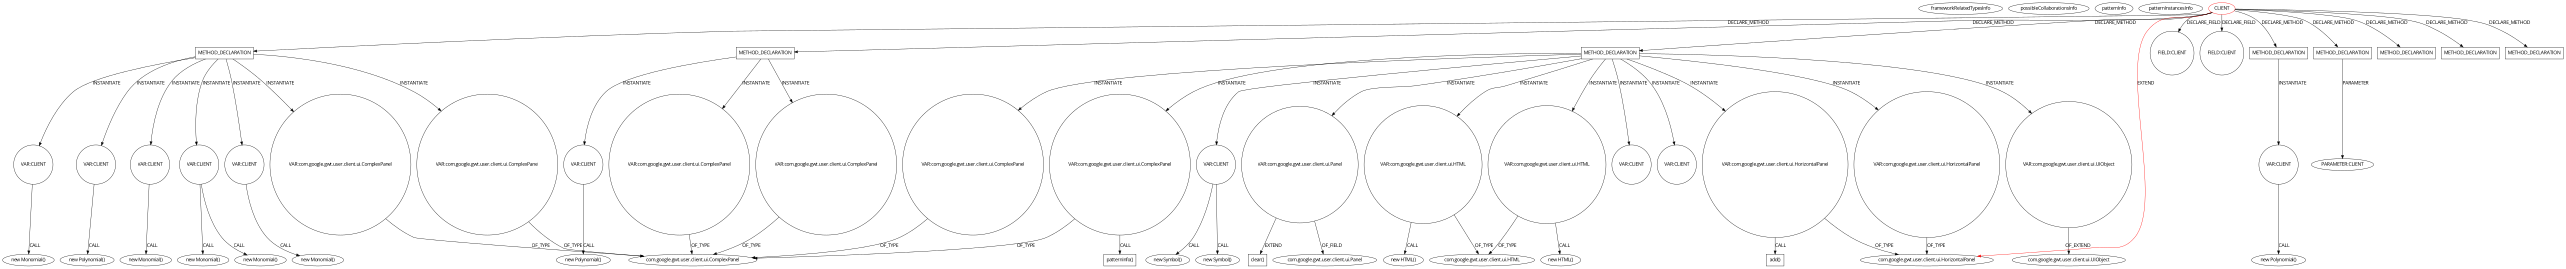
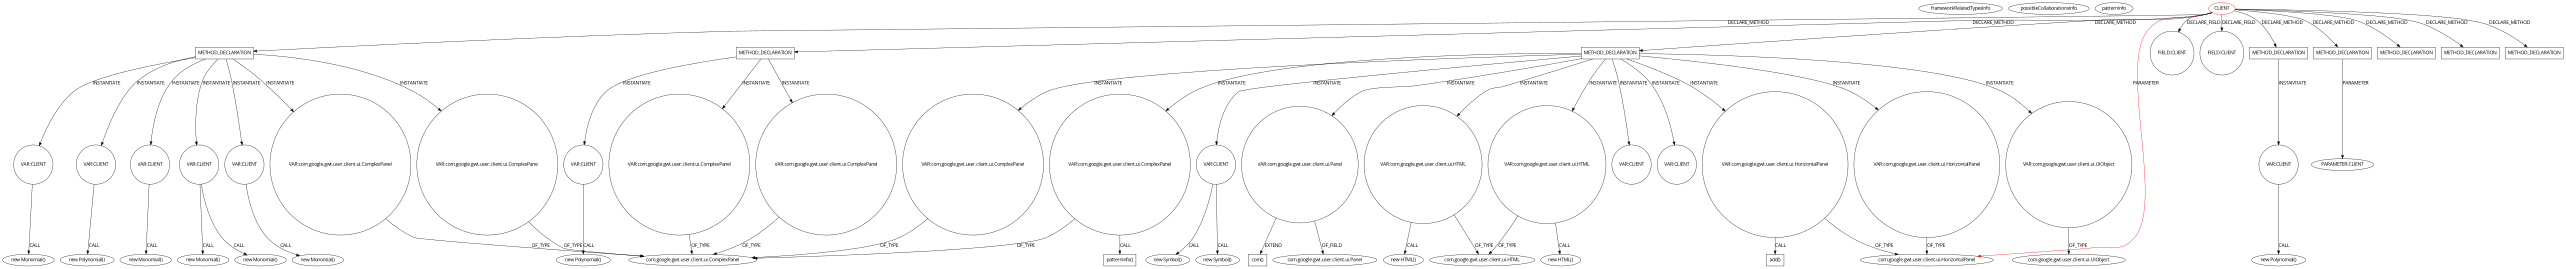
(2171, 9) -> none
(2146, 83) -> (2146, 83)
(2078, 246) -> (2078, 246)
(1258, 260) -> (1258, 260)
